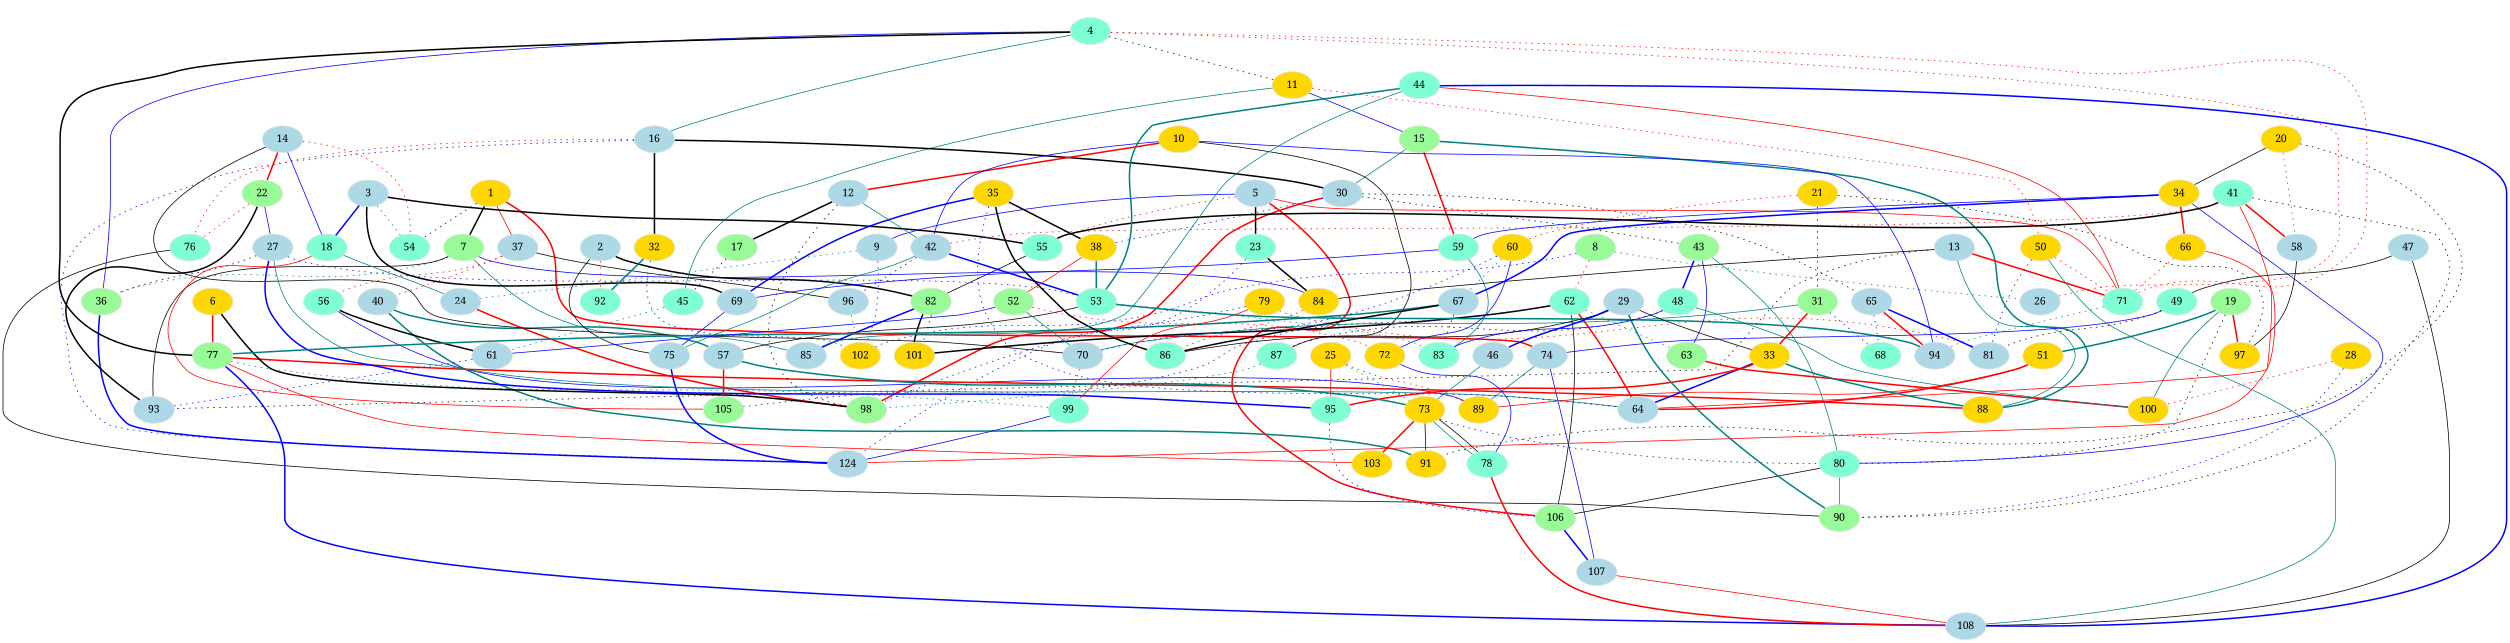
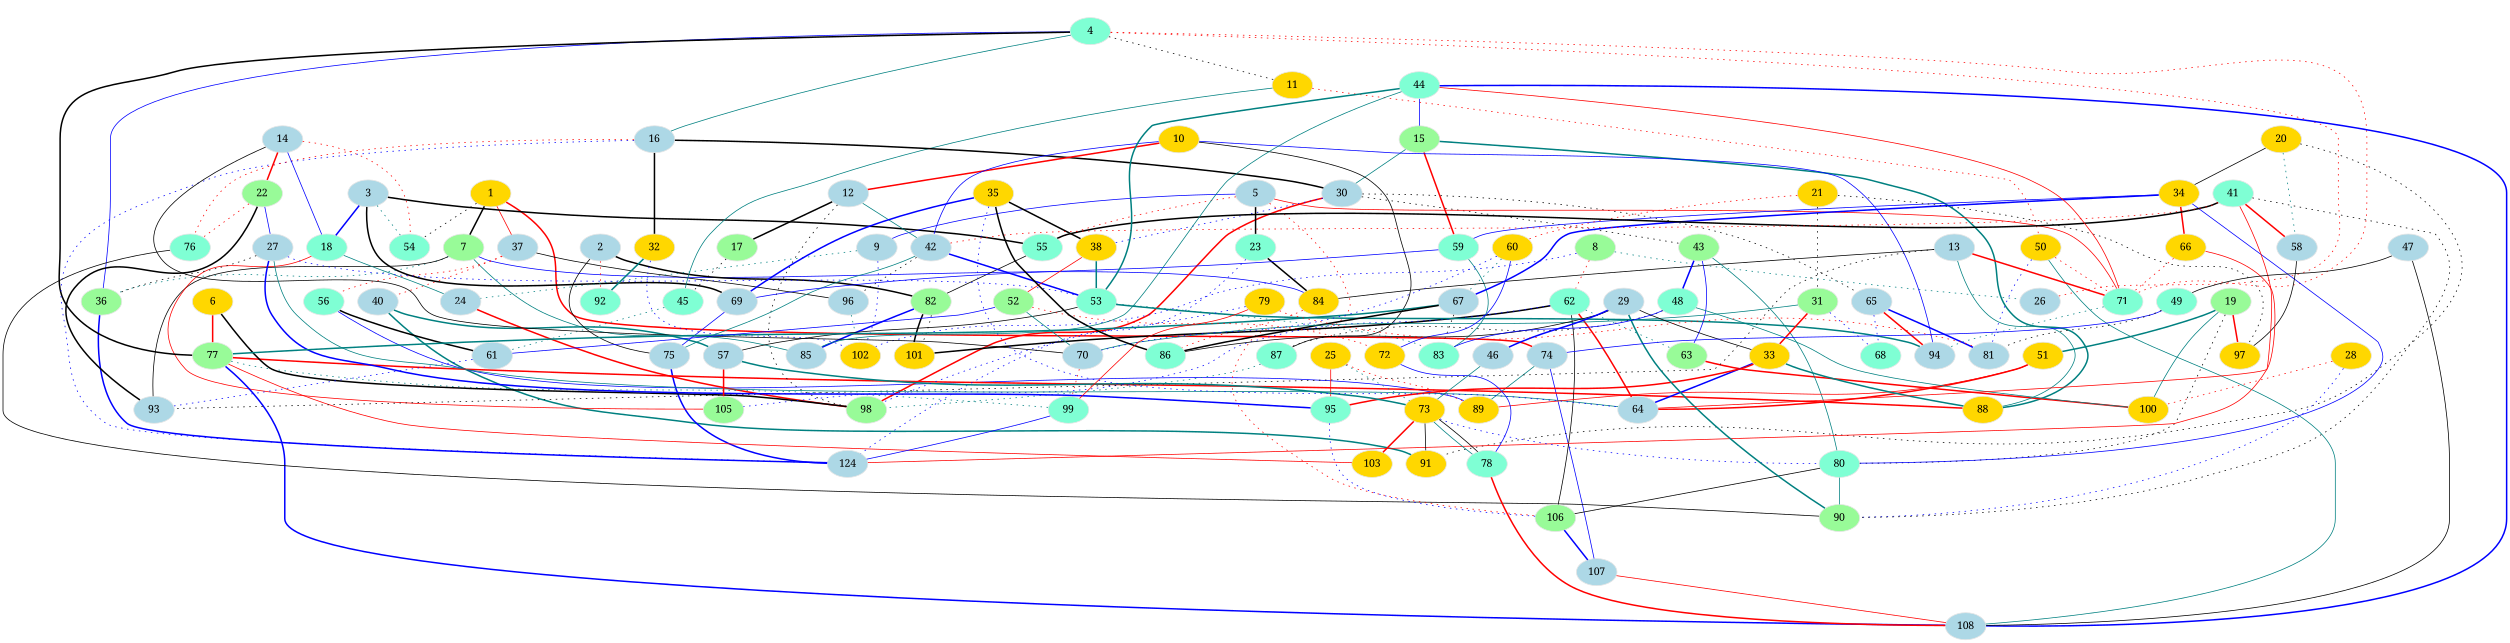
(1358, 113) -> (1419, 112)
(1241, 409) -> (1241, 409)
